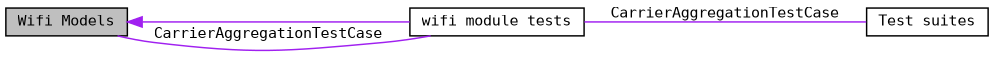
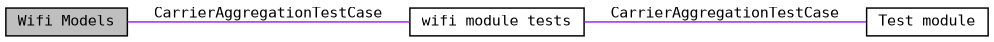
(276, 22) -> none
(927, 22) -> (927, 22)
